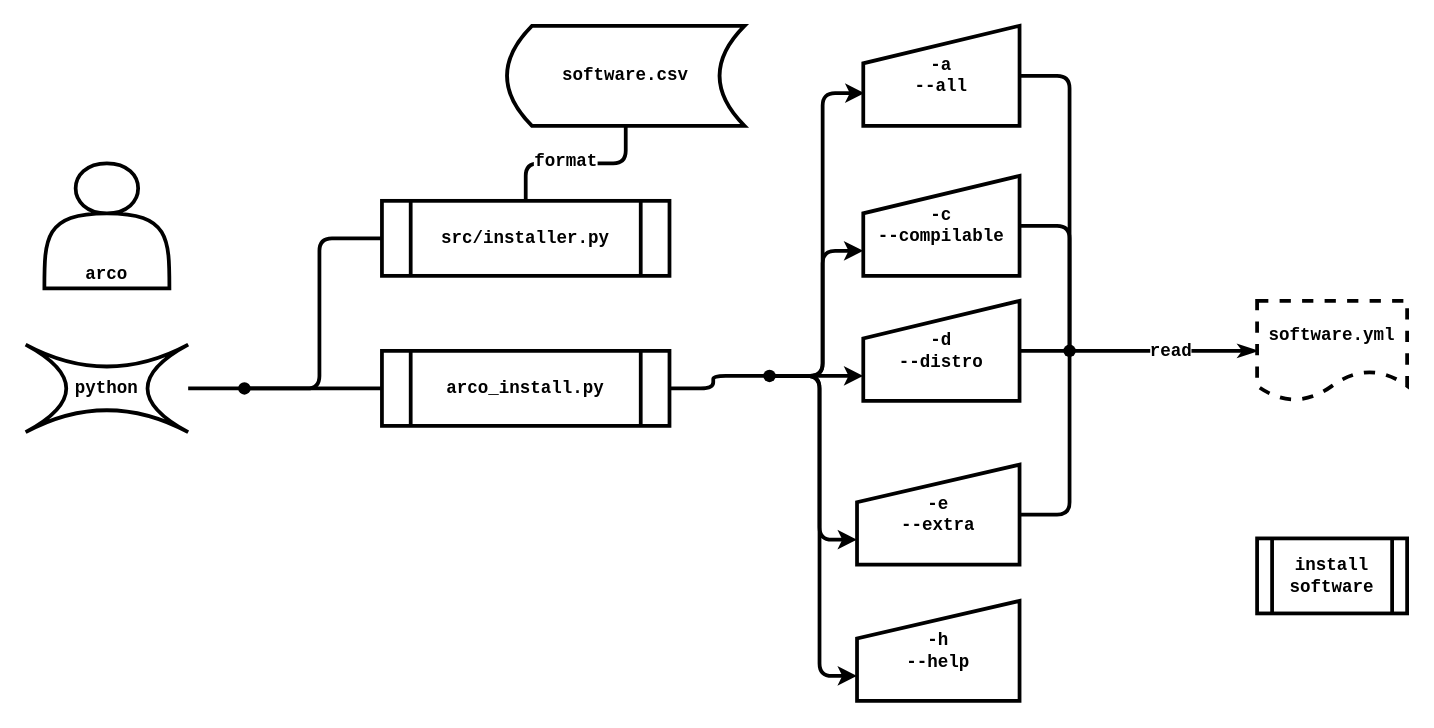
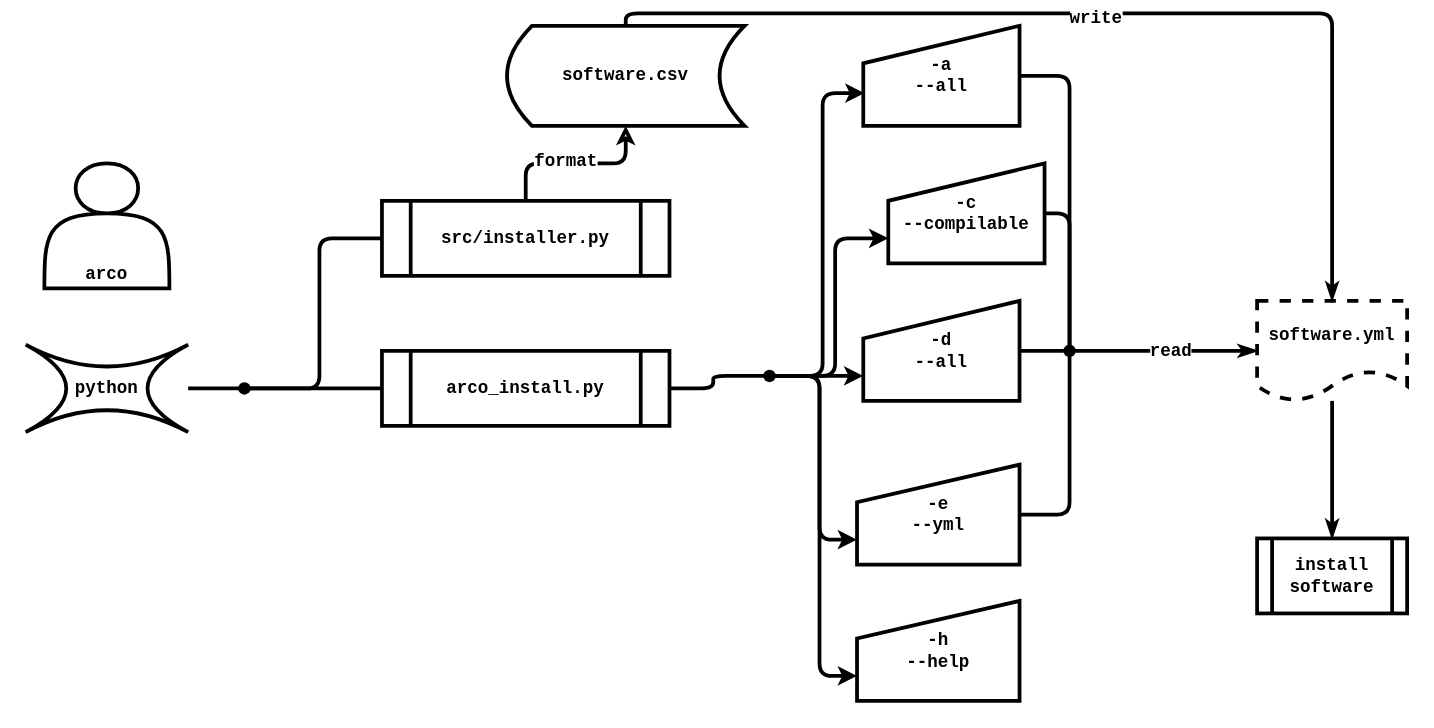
none -> (1108, 13)
(626, 135) -> (626, 141)
(941, 226) -> (966, 213)
(941, 351) -> (941, 351)
none -> (1332, 463)
(938, 514) -> (938, 514)
